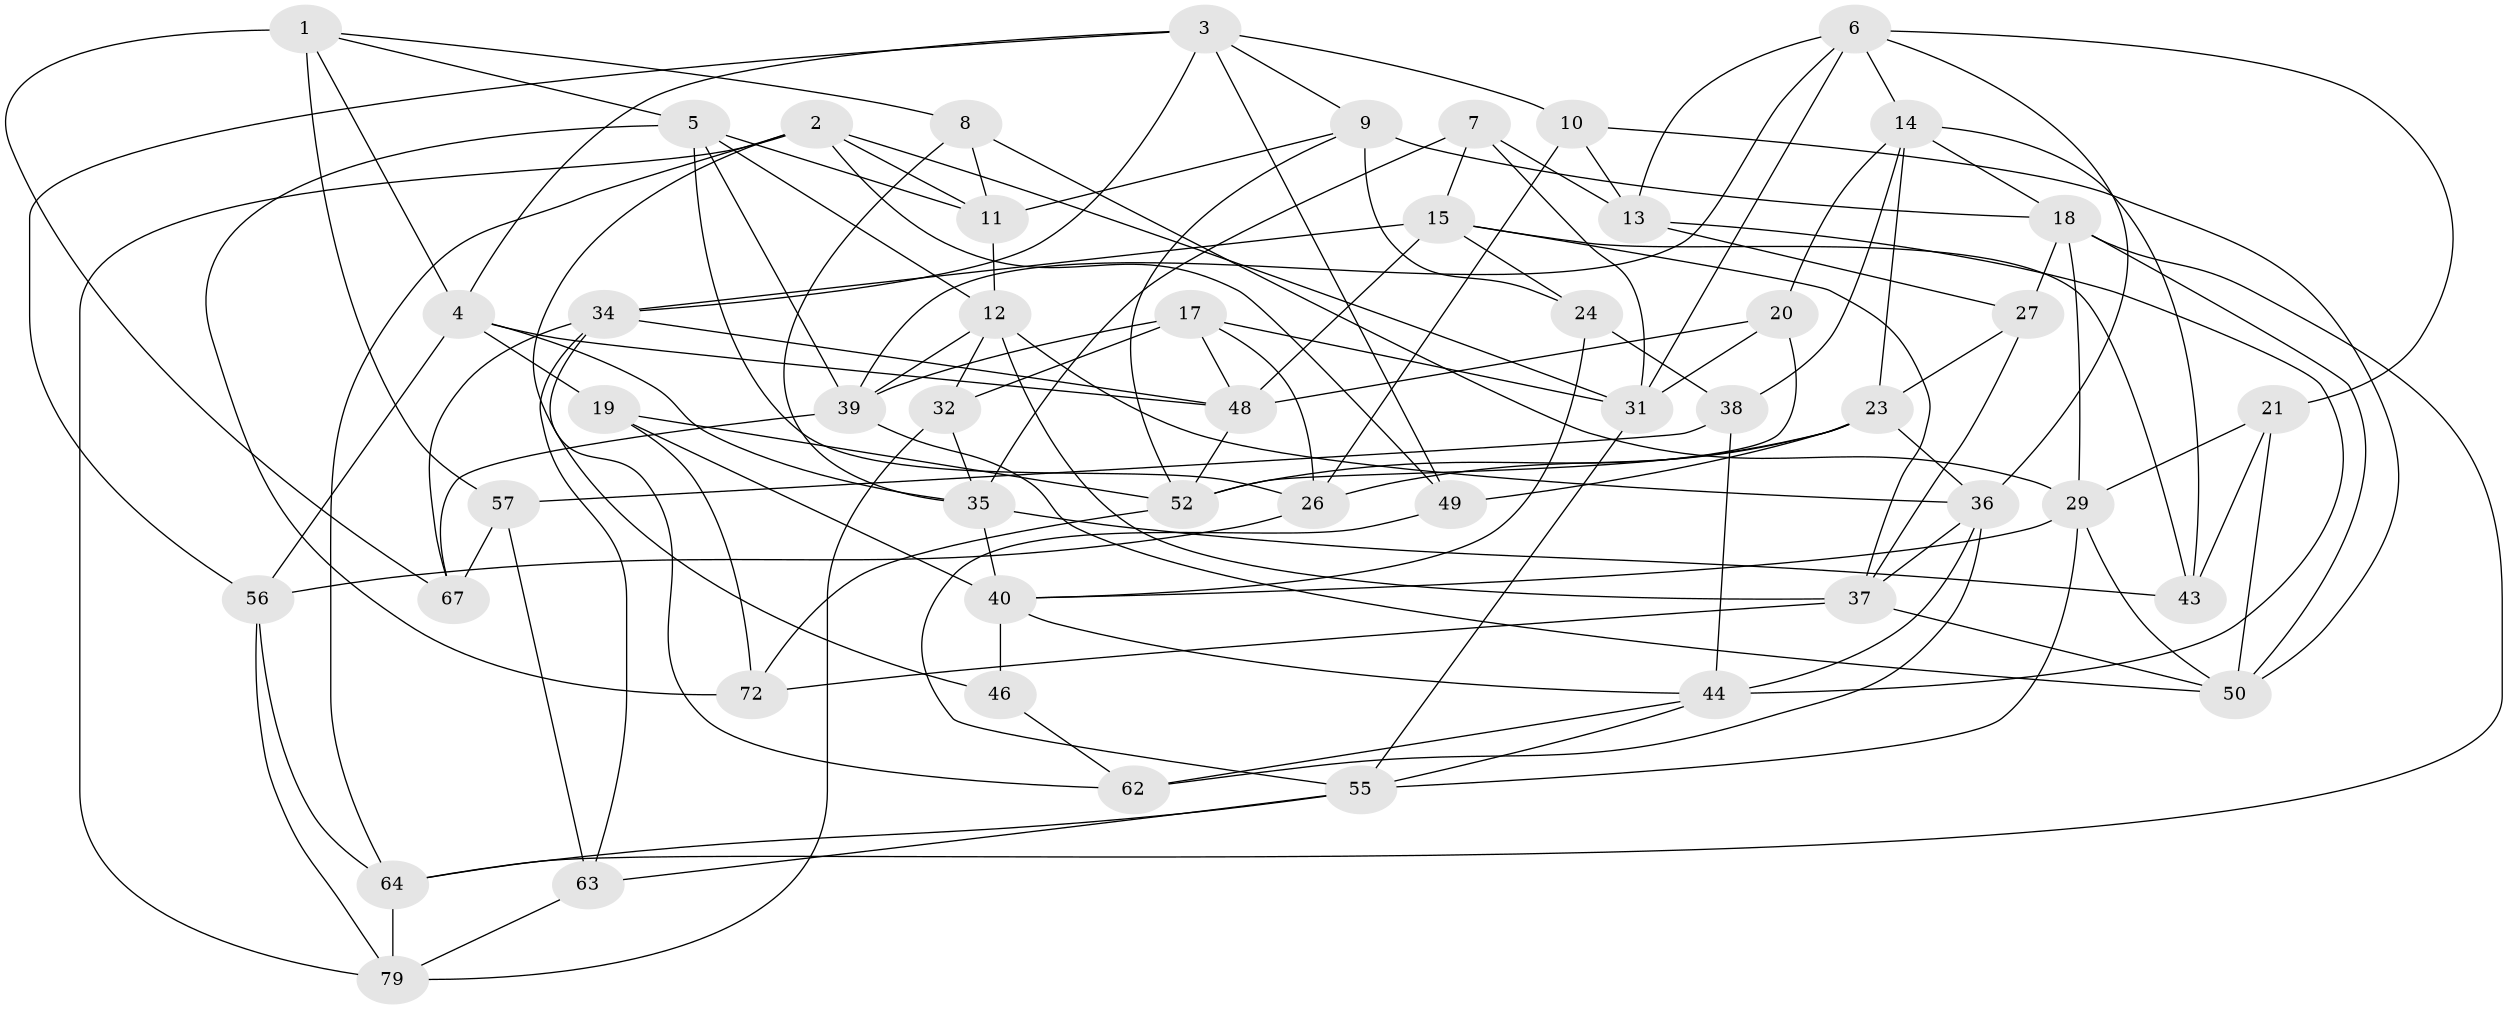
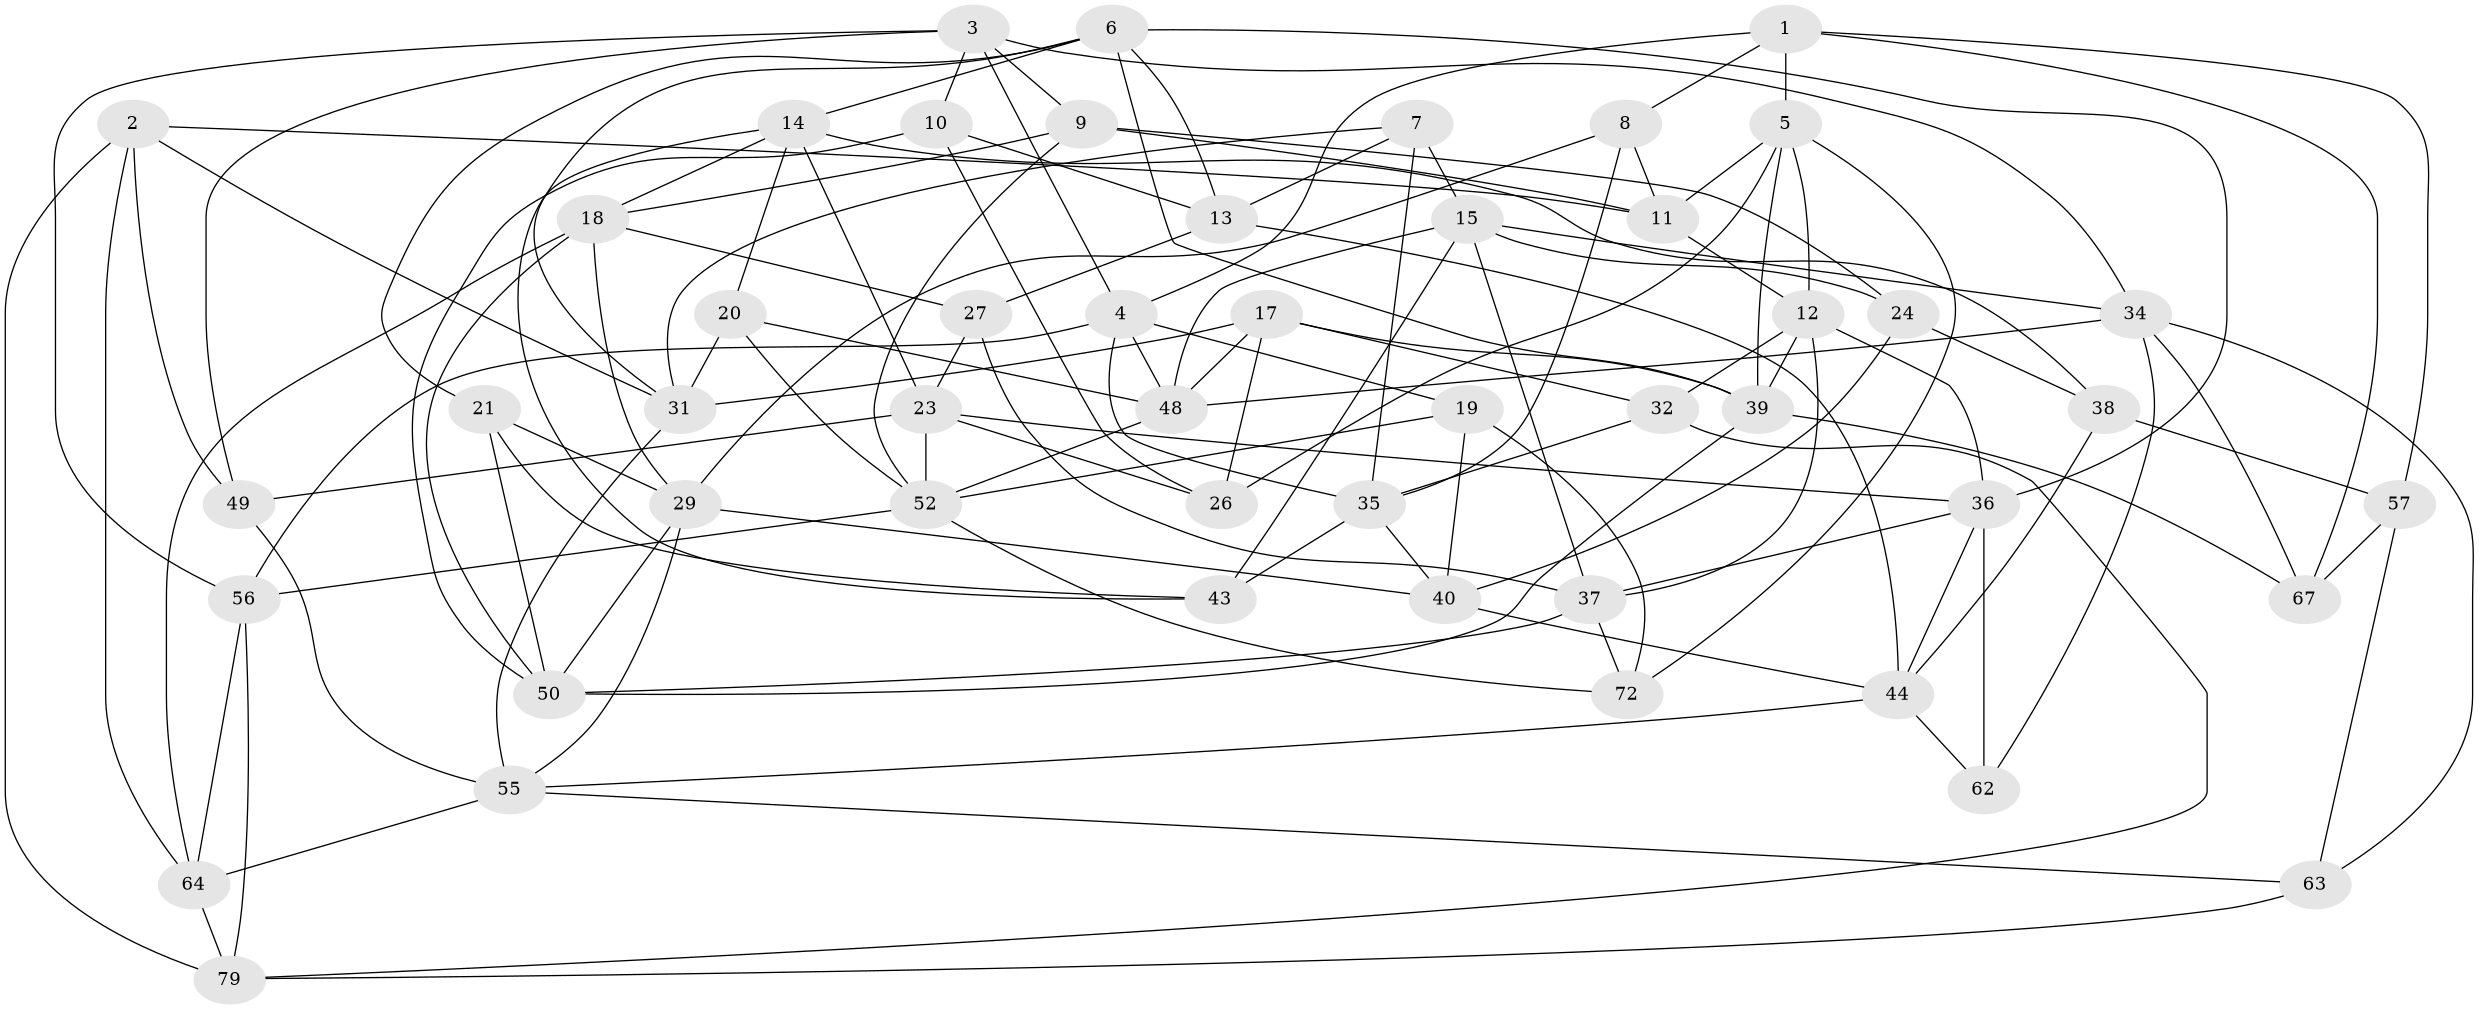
(788, 560) -> (585, 552)
(1000, 695) -> none
